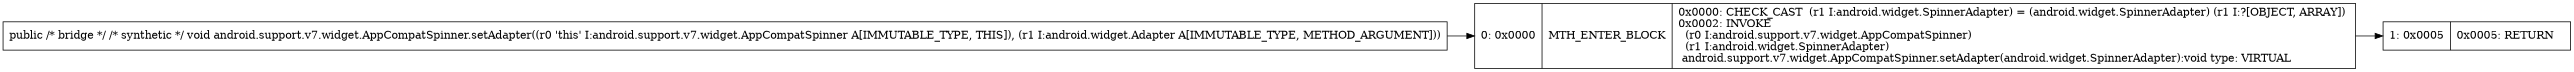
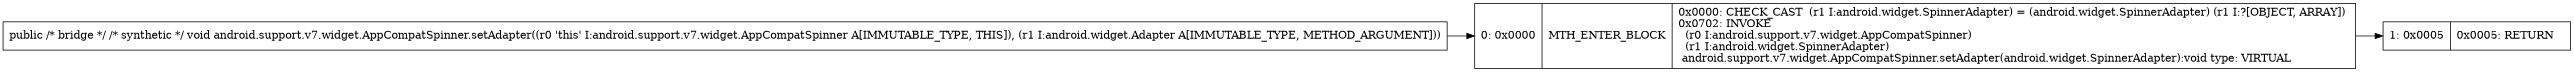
(1728, 24) -> (1728, 24)
